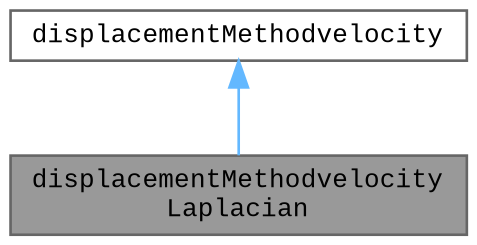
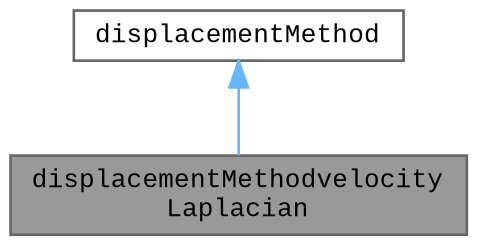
(239, 36) -> (239, 36)
